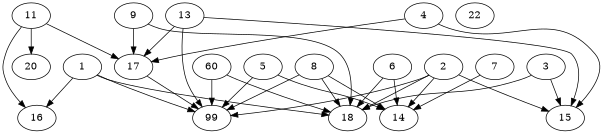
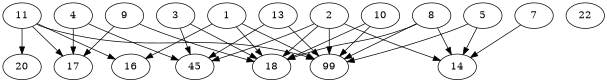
(162, 39) -> none
(212, 67) -> (380, 16)
(392, 67) -> none
(164, 87) -> (164, 43)
(565, 118) -> (195, 67)
